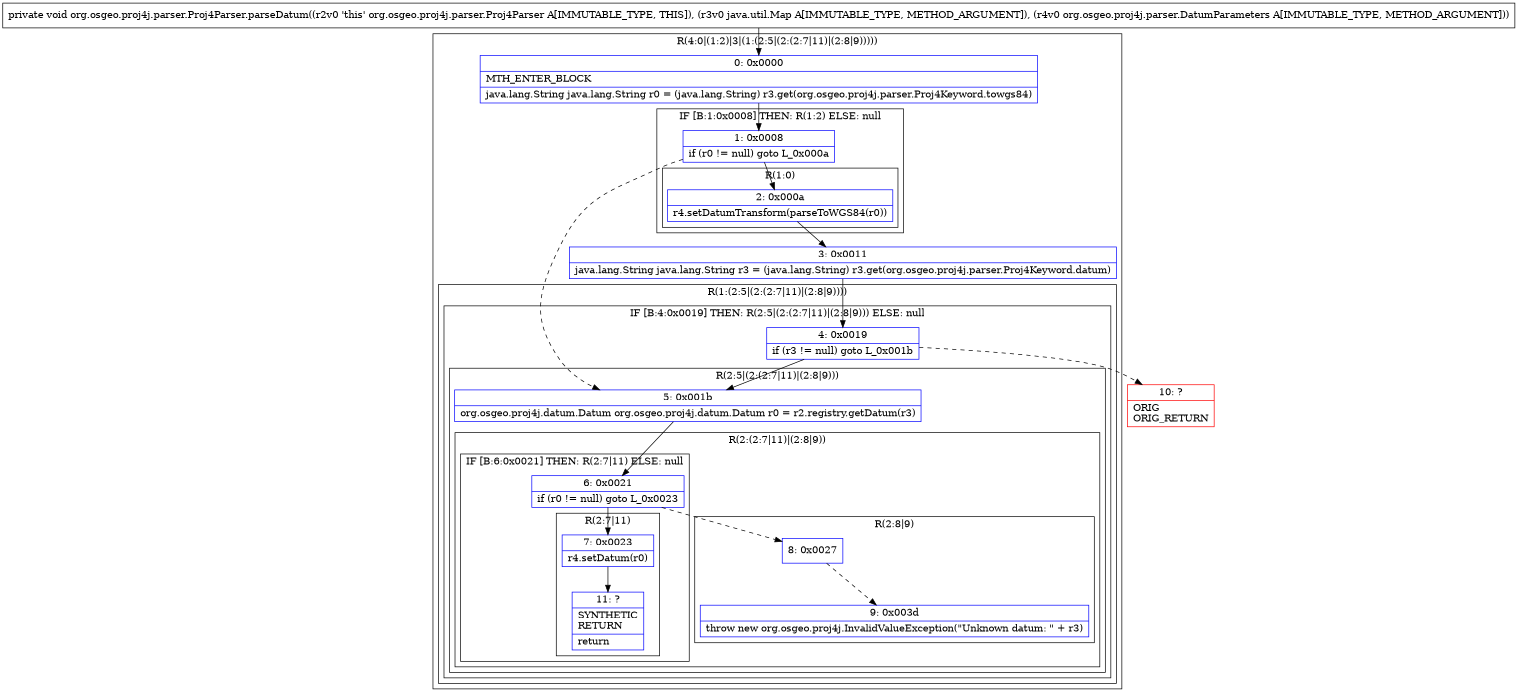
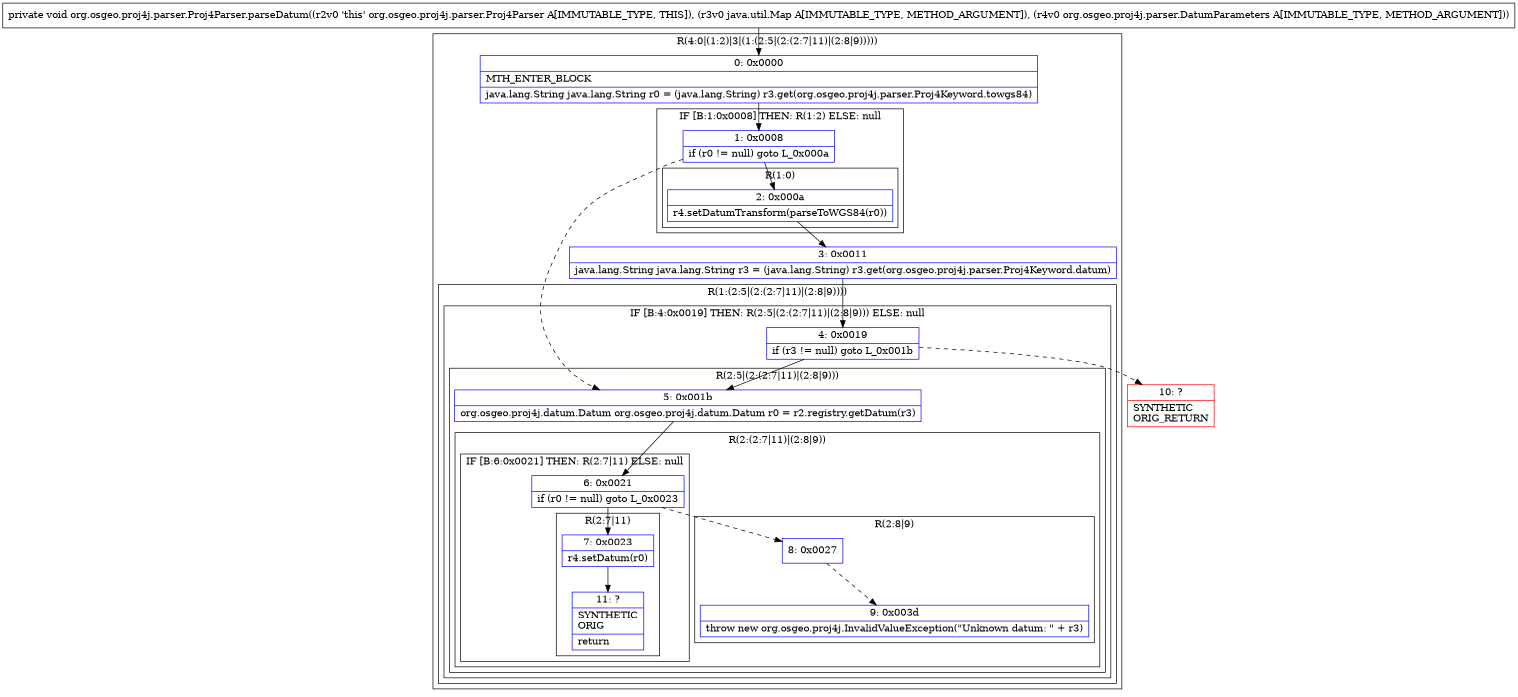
(1146, 408) -> (1163, 408)
(600, 626) -> (591, 626)
